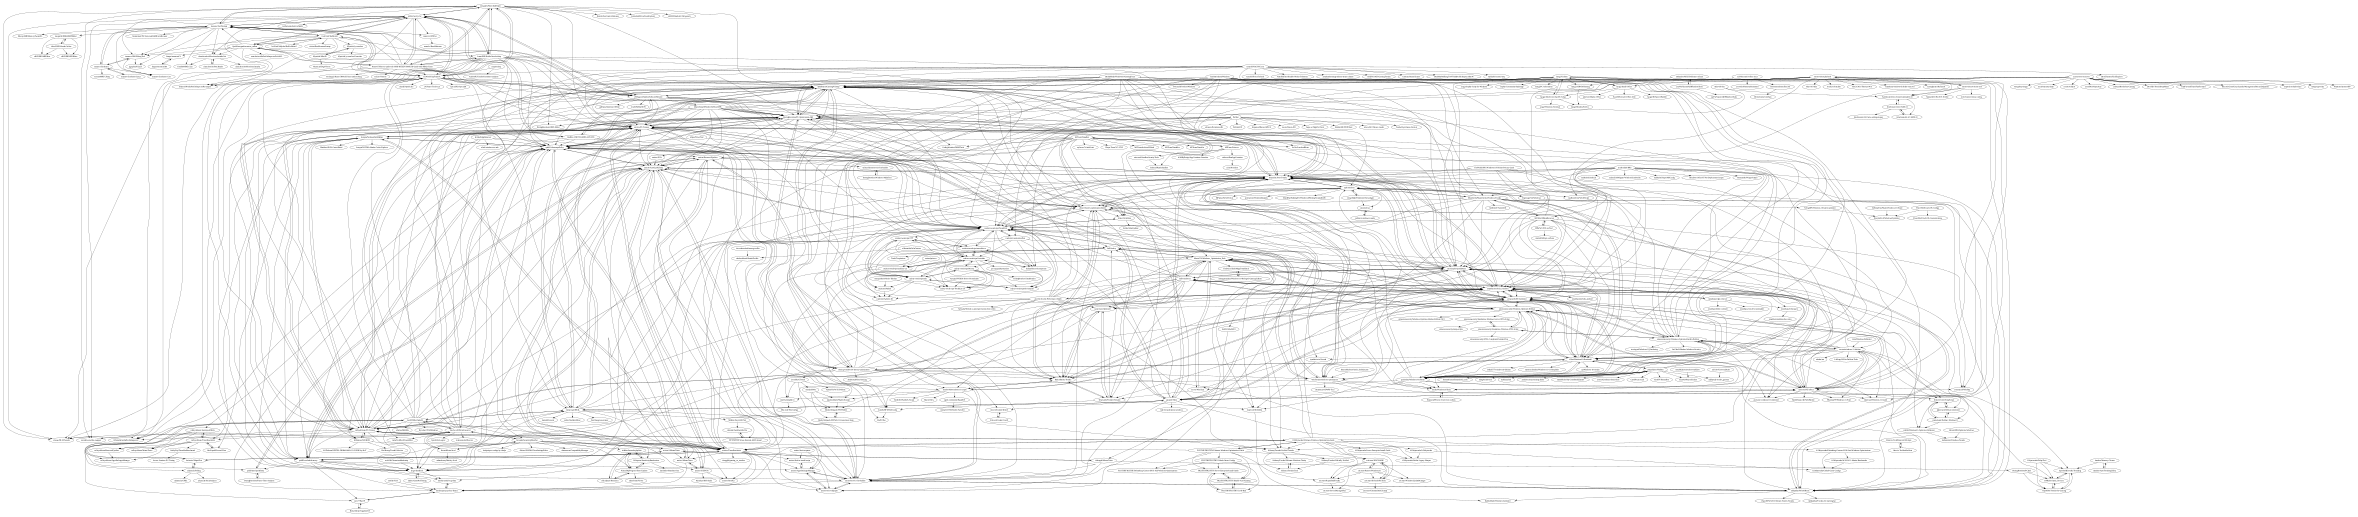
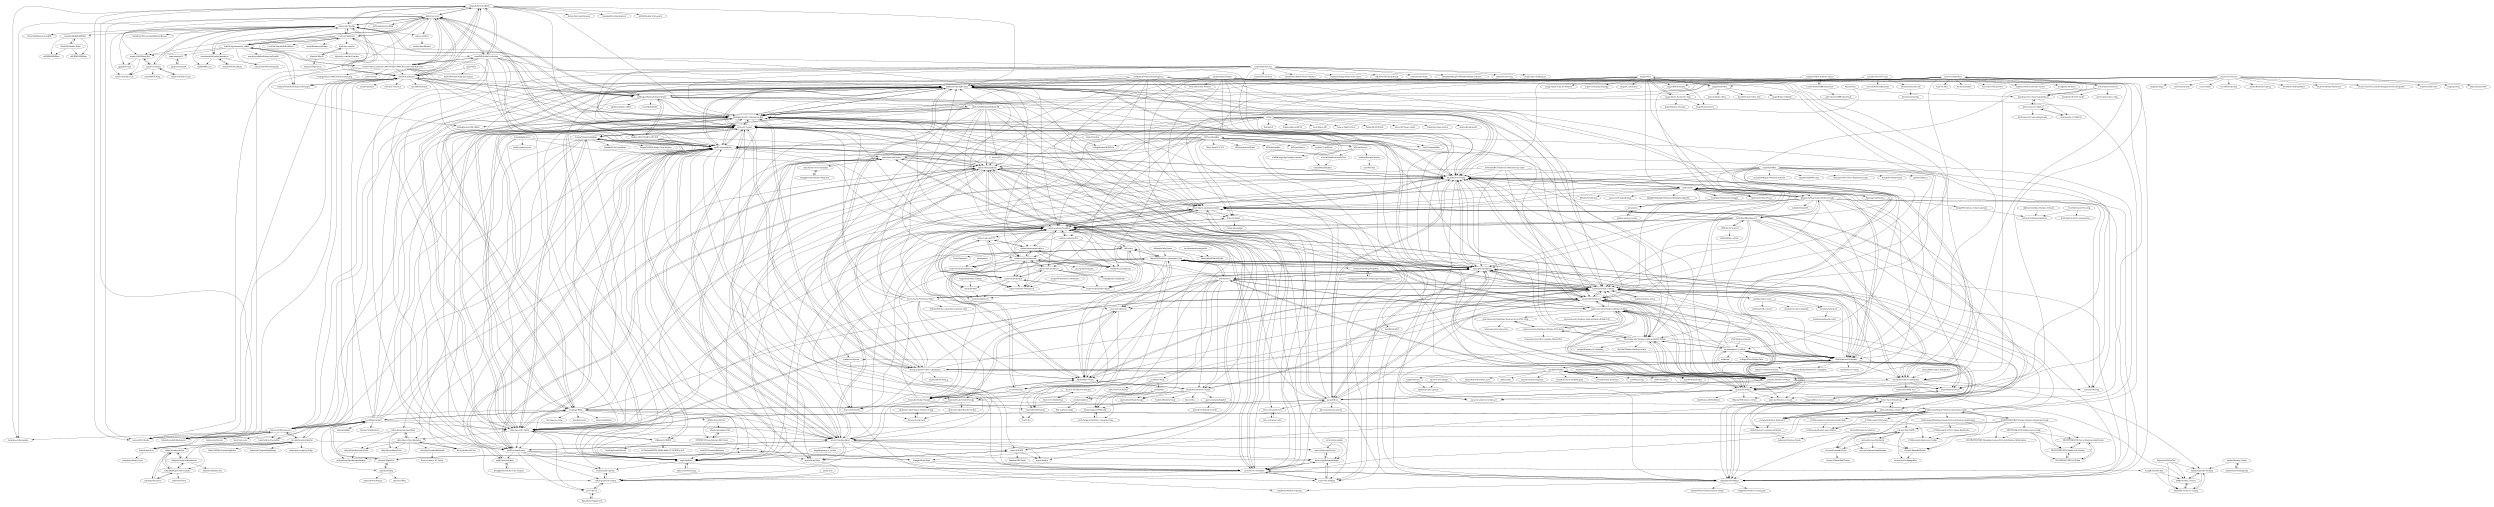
none -> (1139, 164)
(1685, 375) -> (1420, 384)
(1298, 445) -> (1451, 404)
